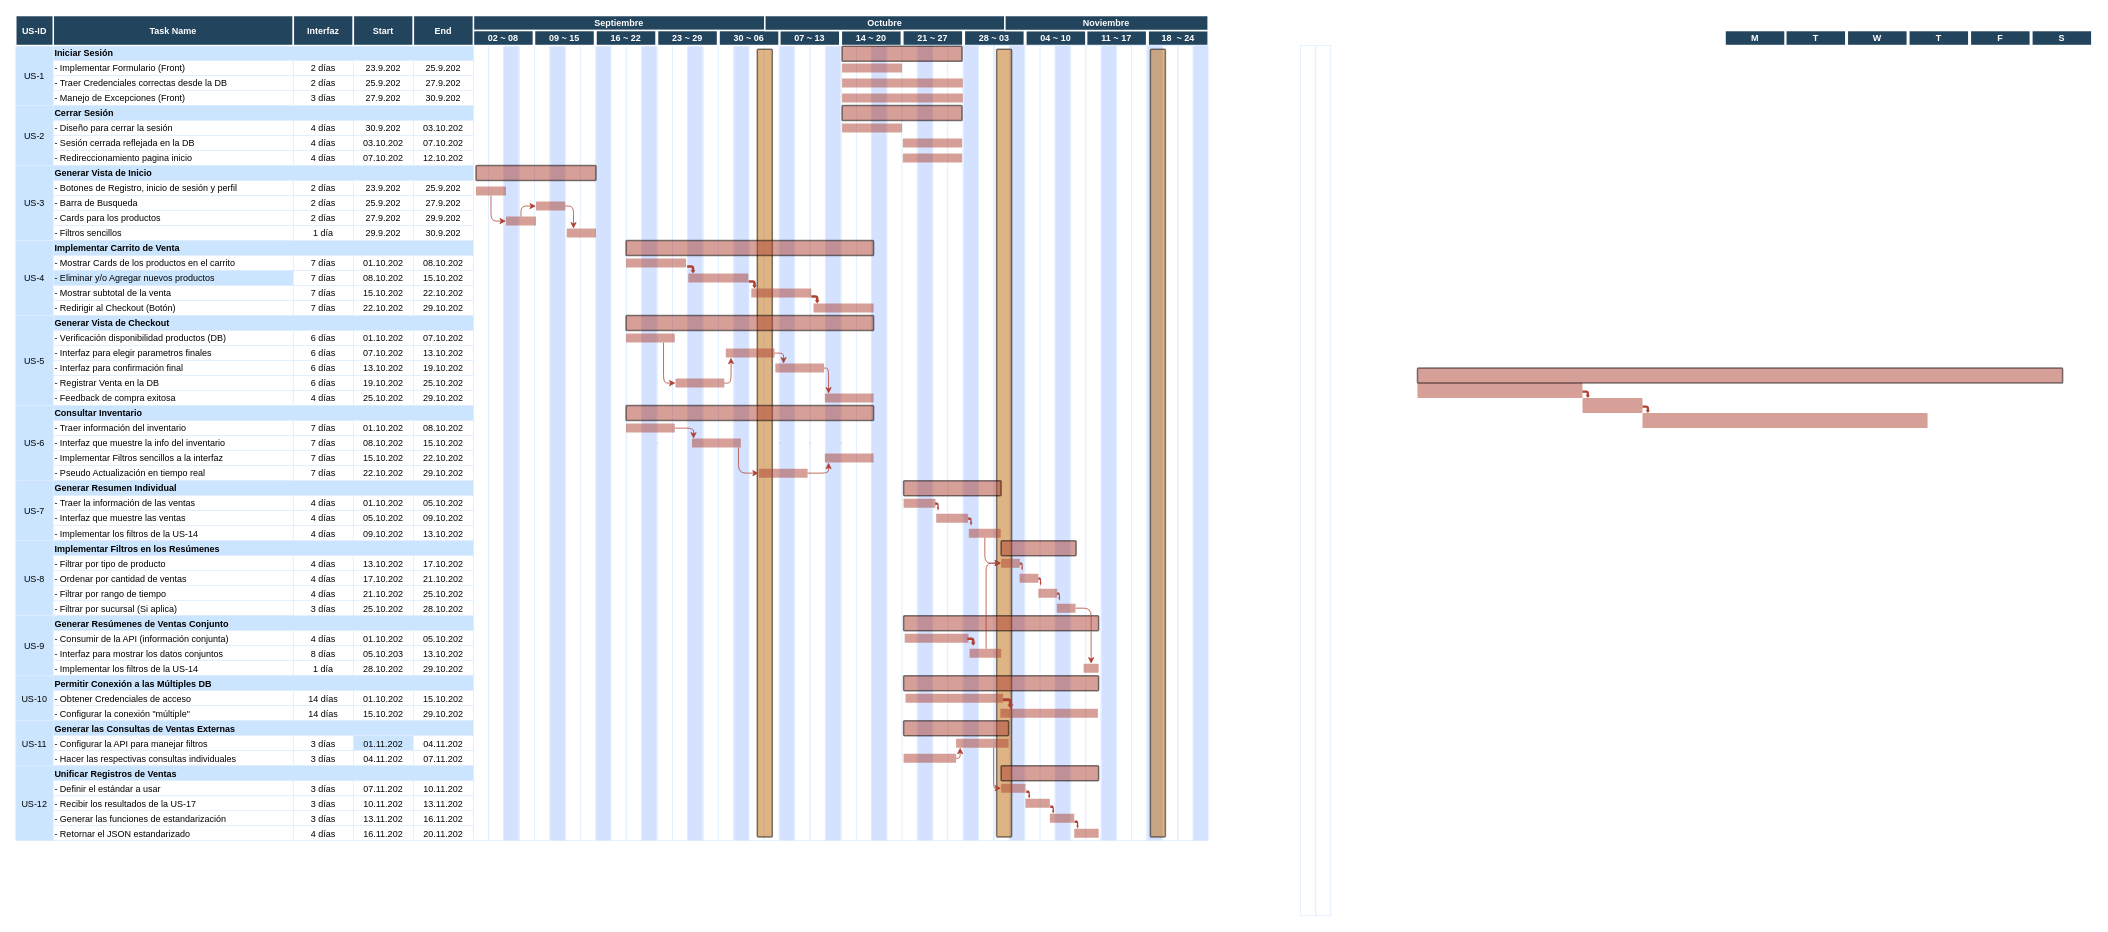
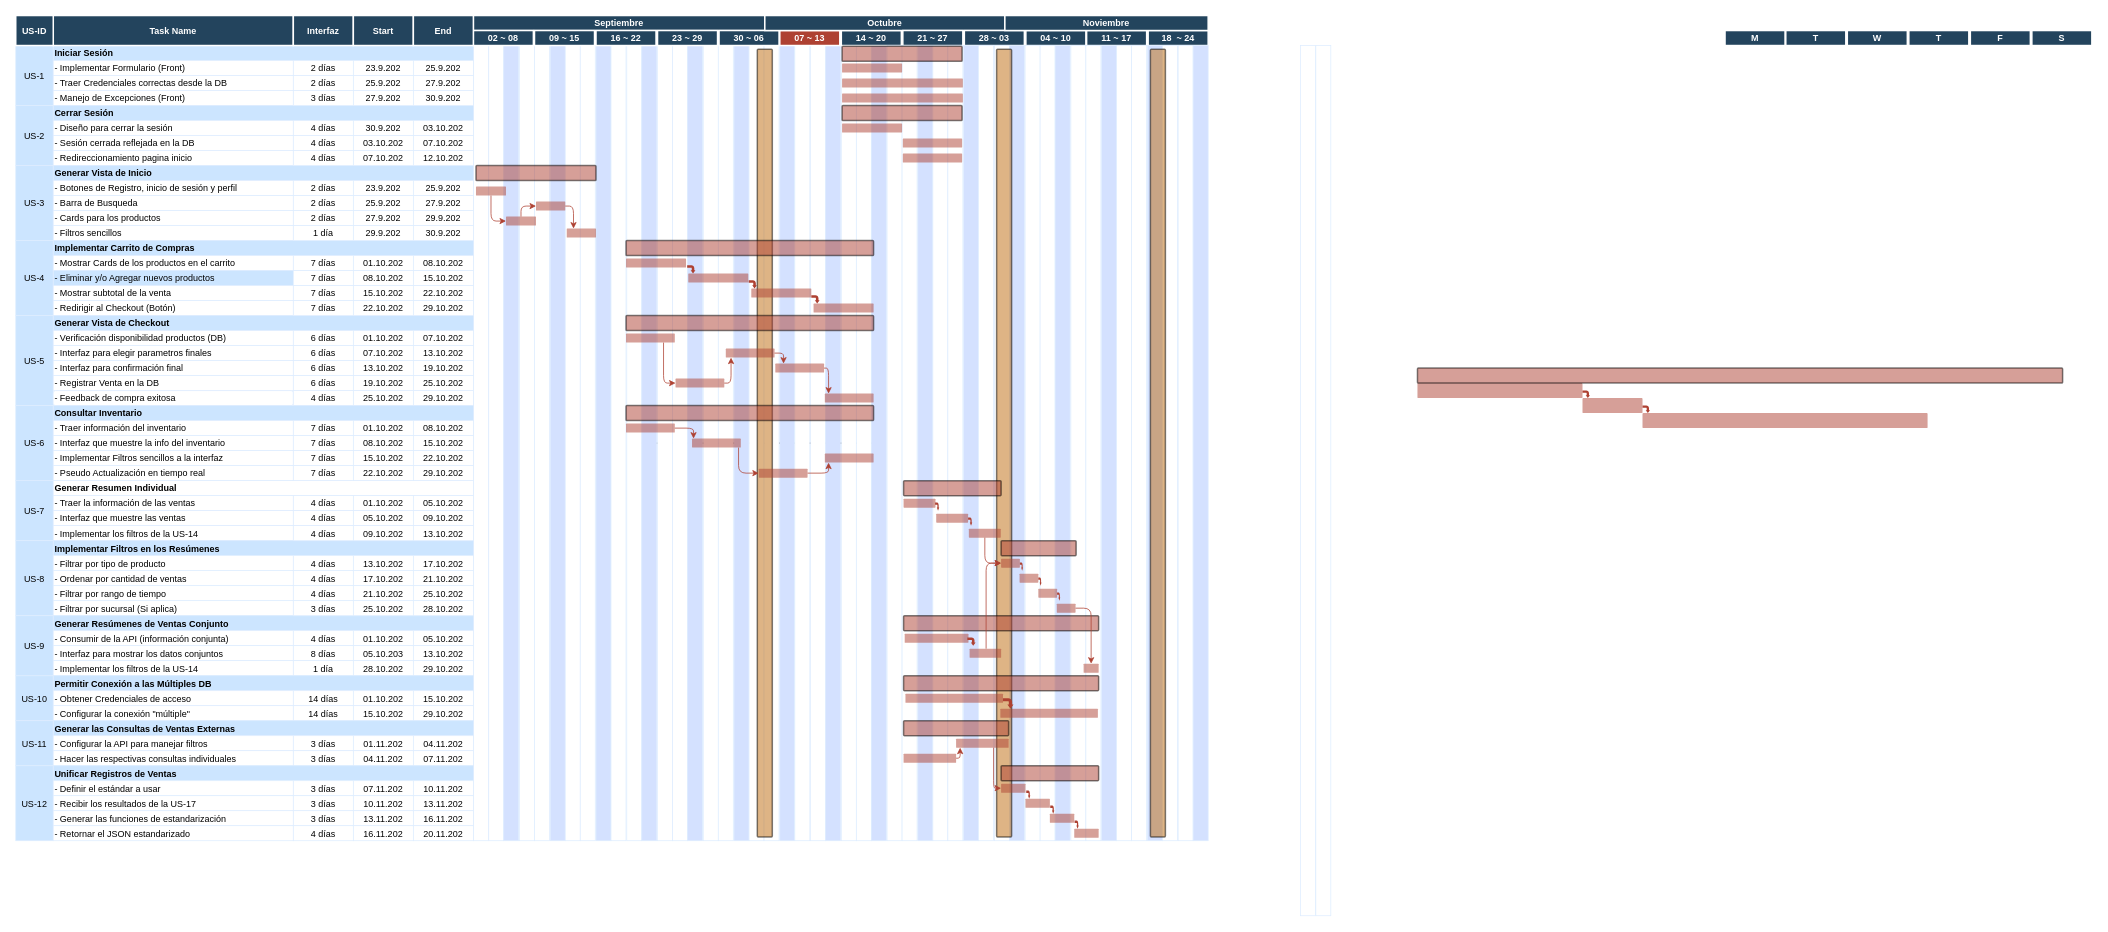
(810, 38) -> (810, 38)
(119, 248) -> (124, 248)
(263, 488) -> (263, 488)
(383, 743) -> (383, 743)
